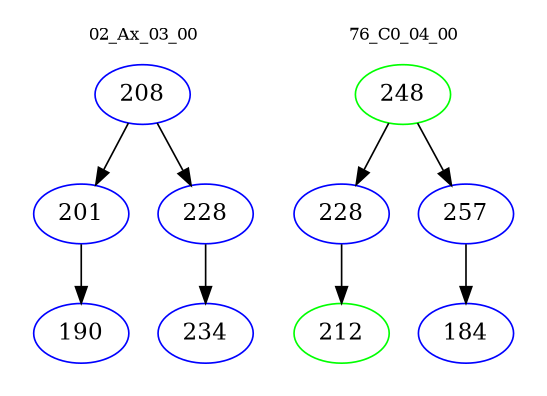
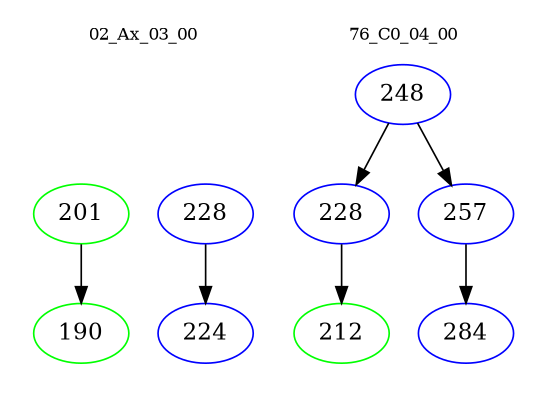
(143, 95) -> none
(403, 95) -> (403, 95)
(81, 214) -> (81, 214)
(81, 333) -> (81, 333)
(206, 333) -> (206, 333)
(466, 333) -> (466, 333)
